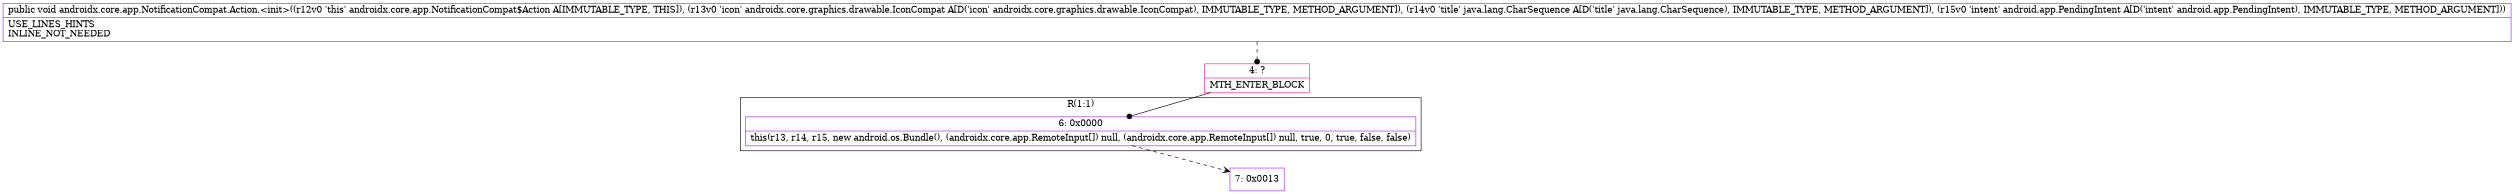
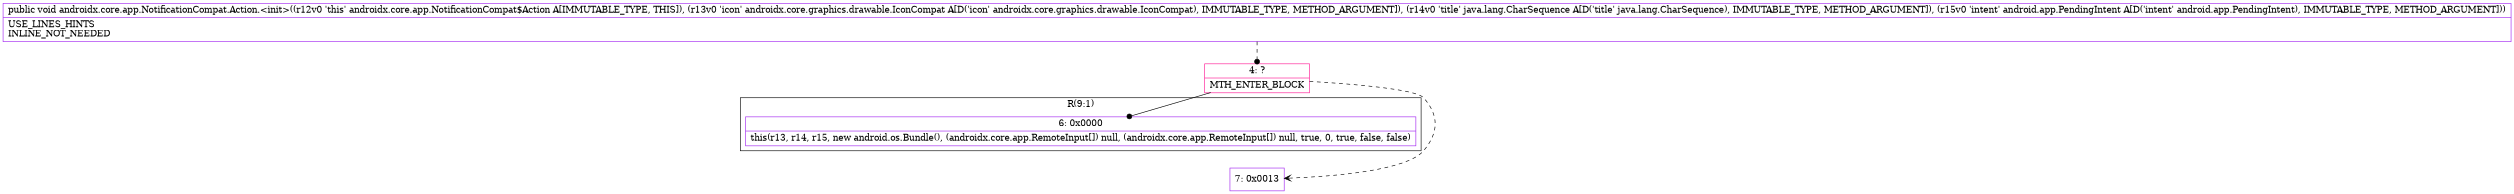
(1081, 105) -> (1081, 105)
(1178, 158) -> (1433, 135)
